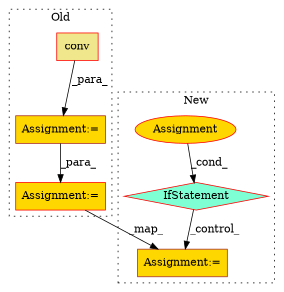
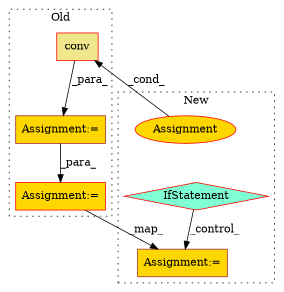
(190, 159) -> (130, 87)
